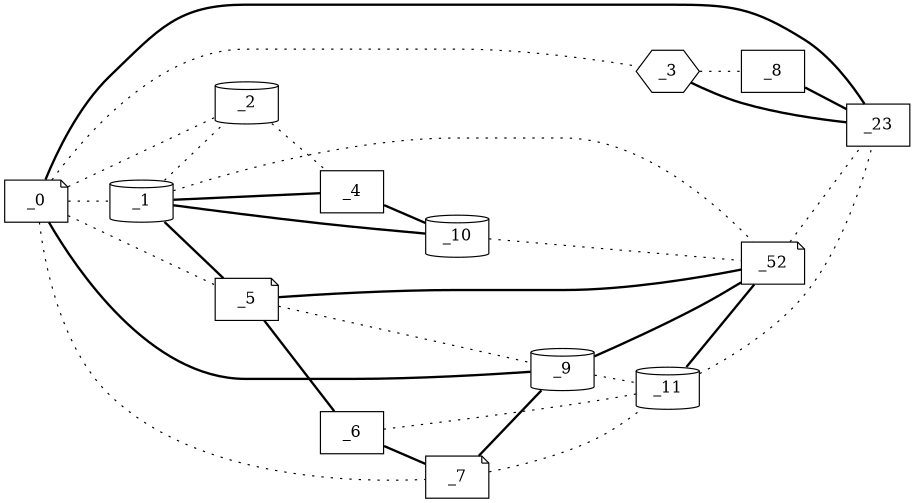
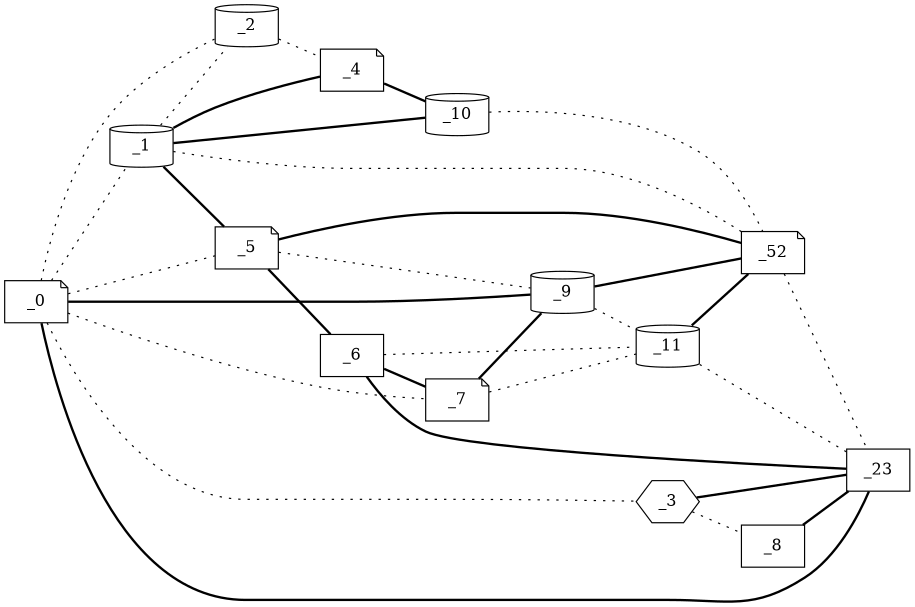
(352, 192) -> (352, 70)
none -> (595, 454)
